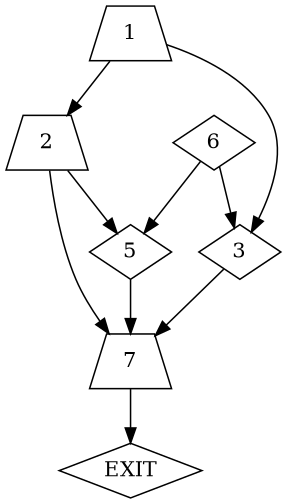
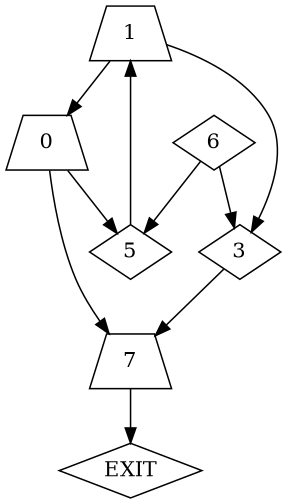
(47, 143) -> (47, 143)
(131, 299) -> (131, 150)
